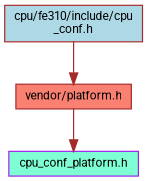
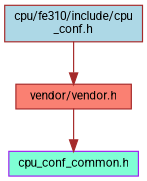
(74, 97) -> (74, 97)
(74, 164) -> (74, 164)
